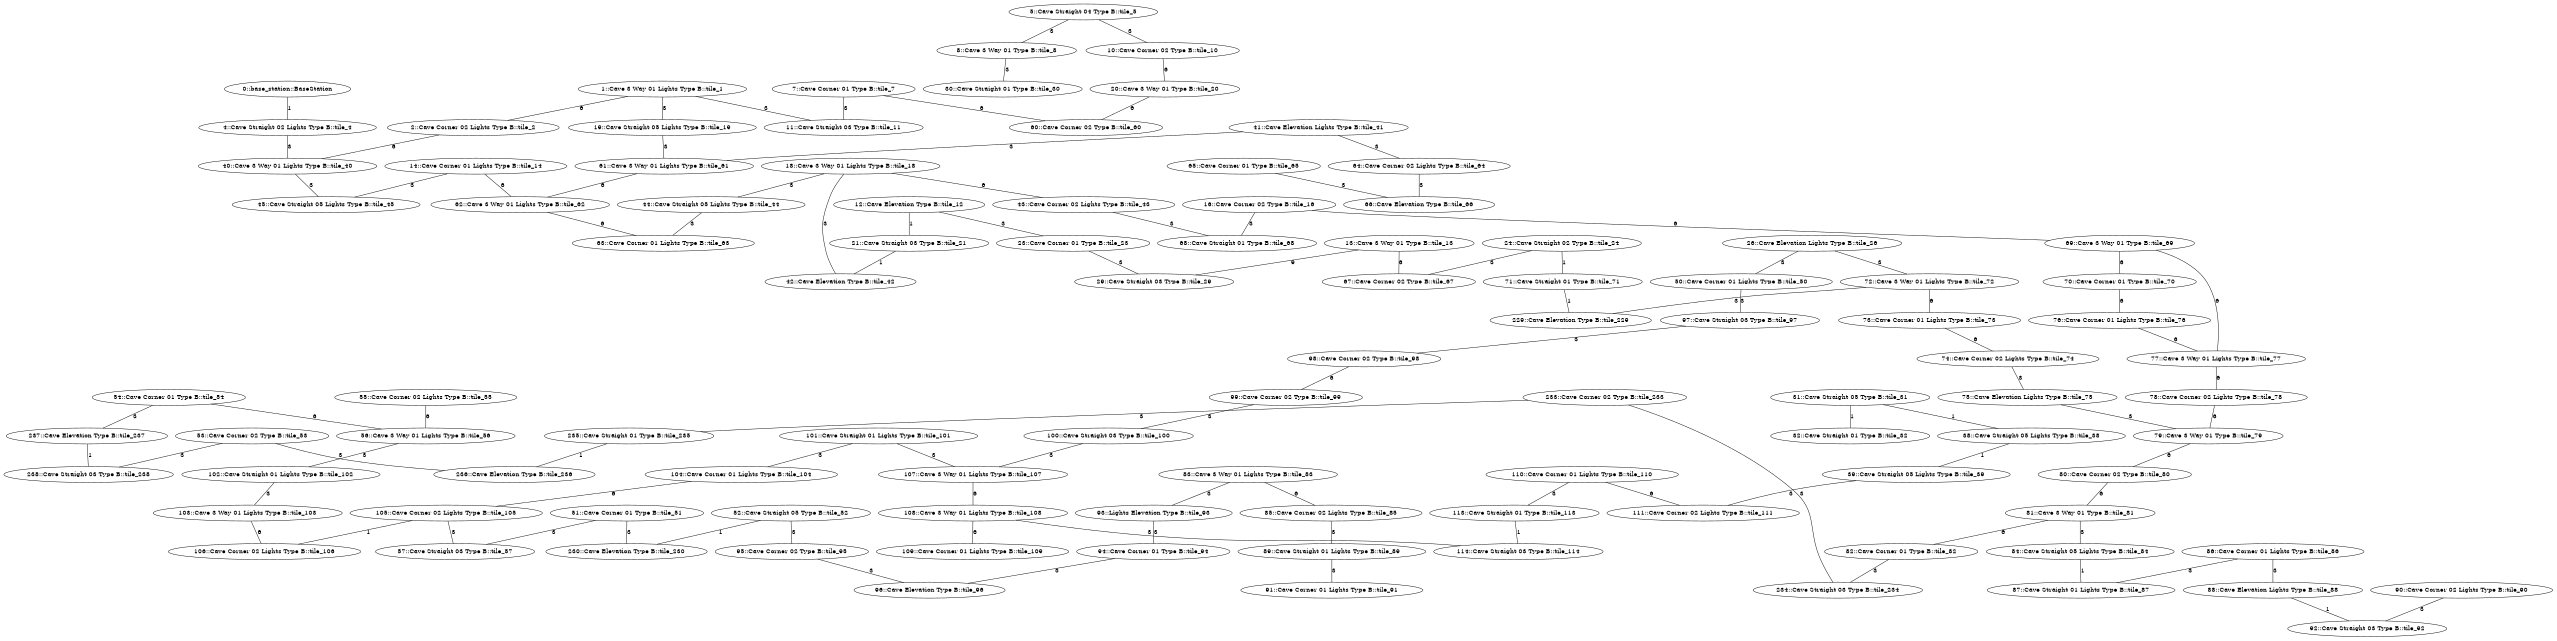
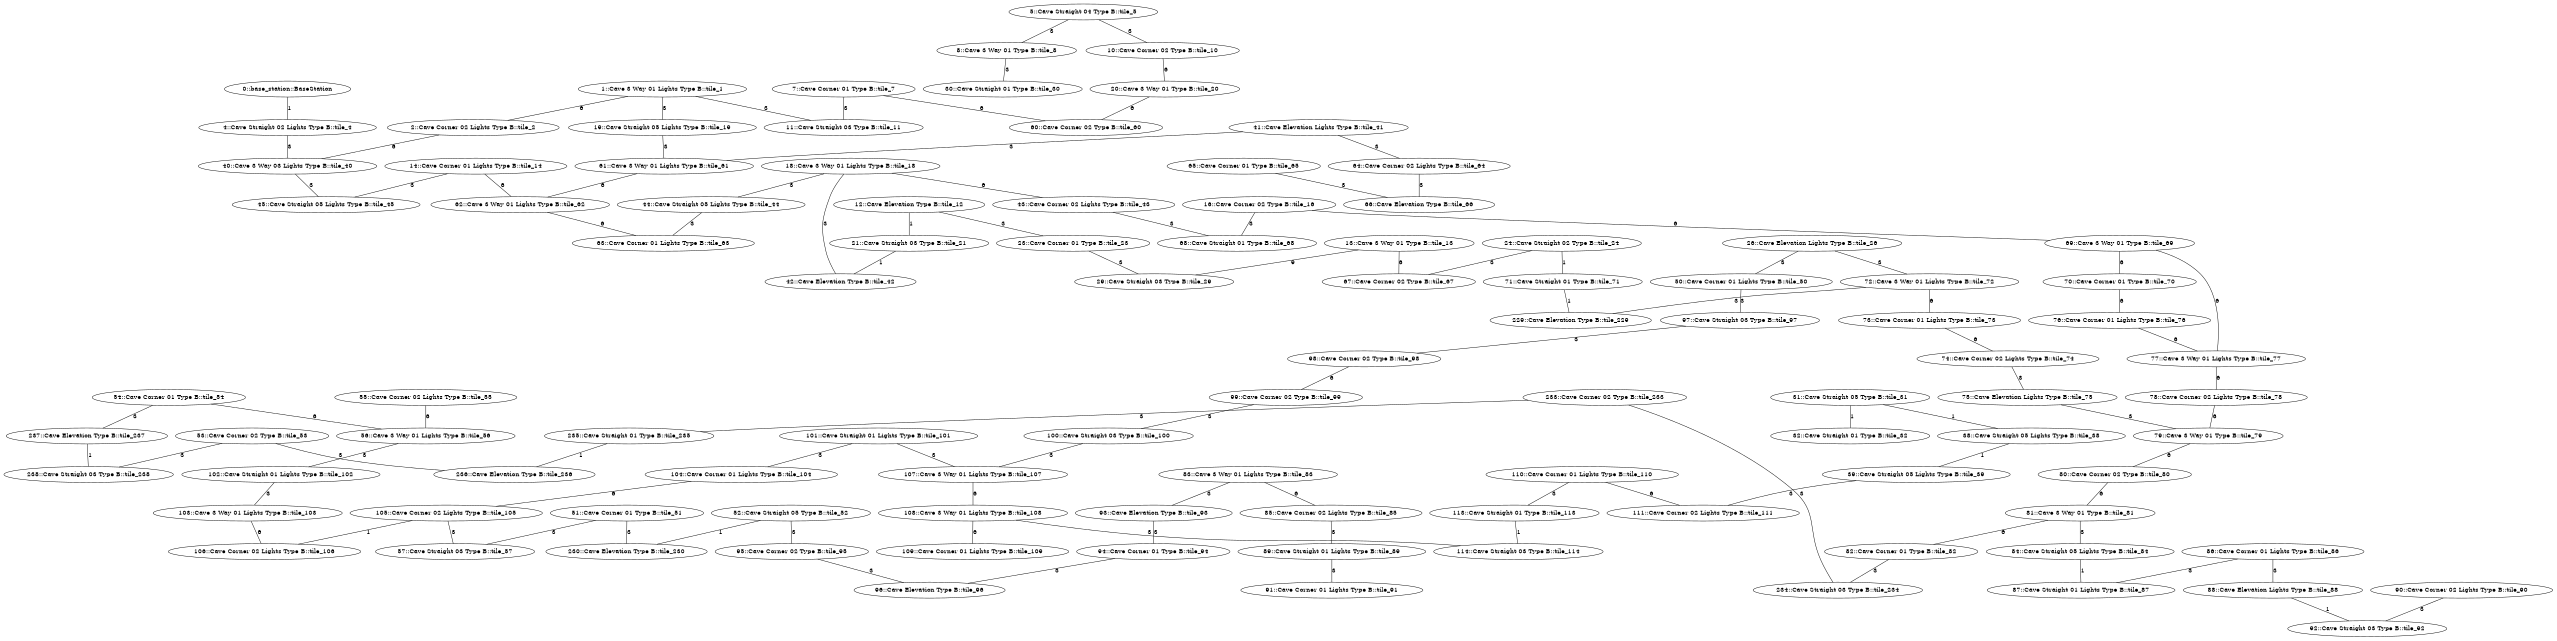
(288, 166) -> (288, 166)
(1154, 513) -> (1154, 513)
